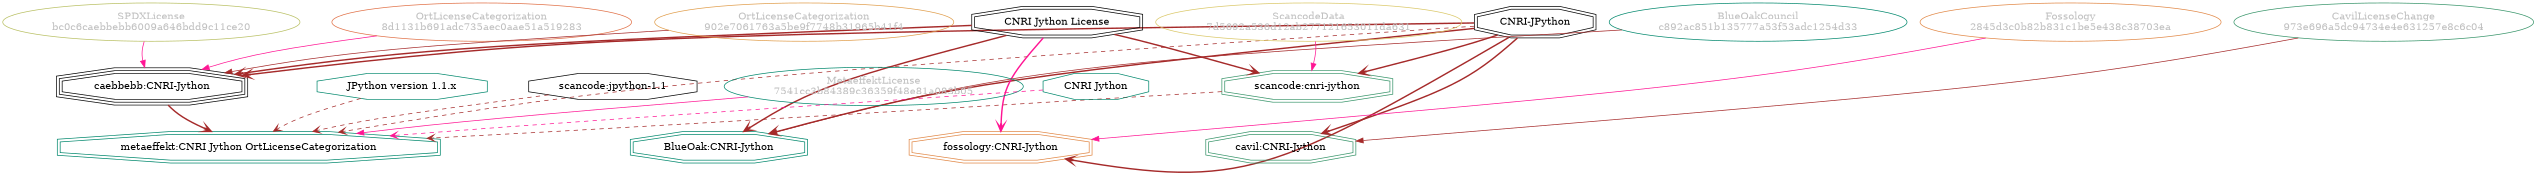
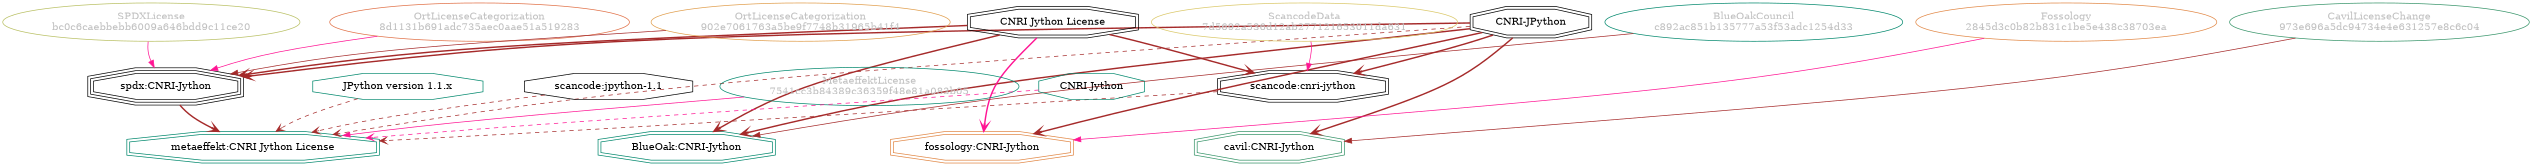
(152, 86) -> (166, 86)
(1307, 86) -> (1303, 86)
(249, 147) -> (253, 147)
